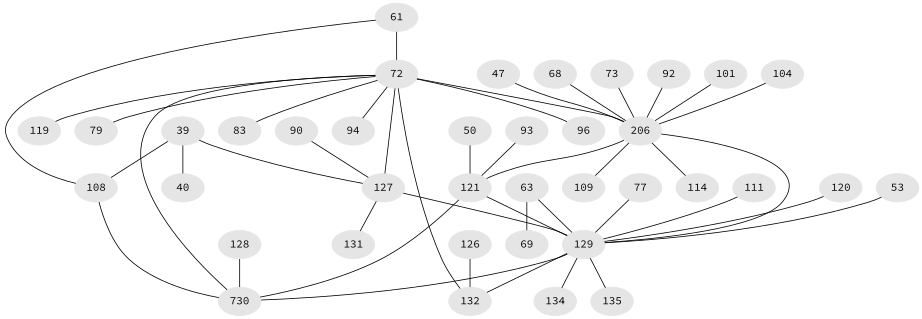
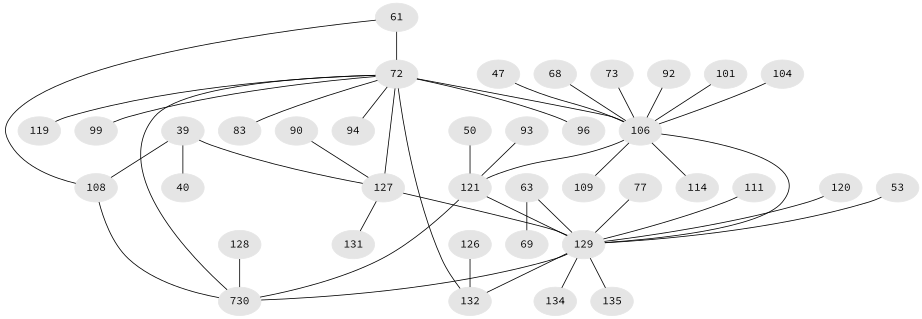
(96, 131) -> (96, 131)
(640, 131) -> (640, 131)
